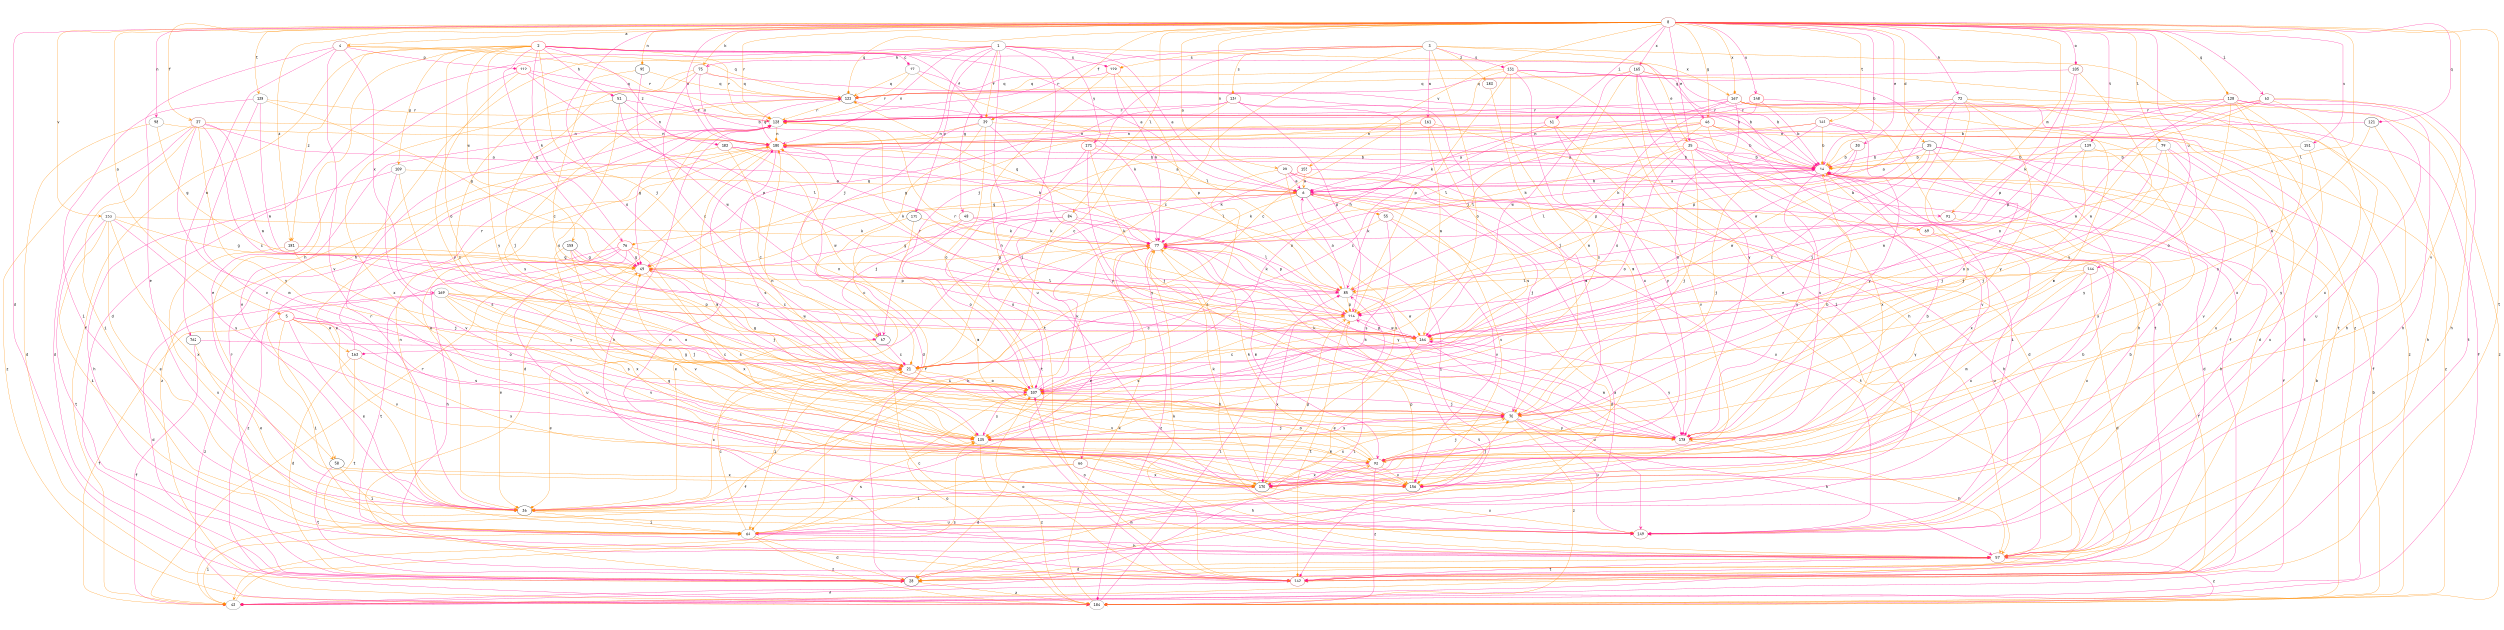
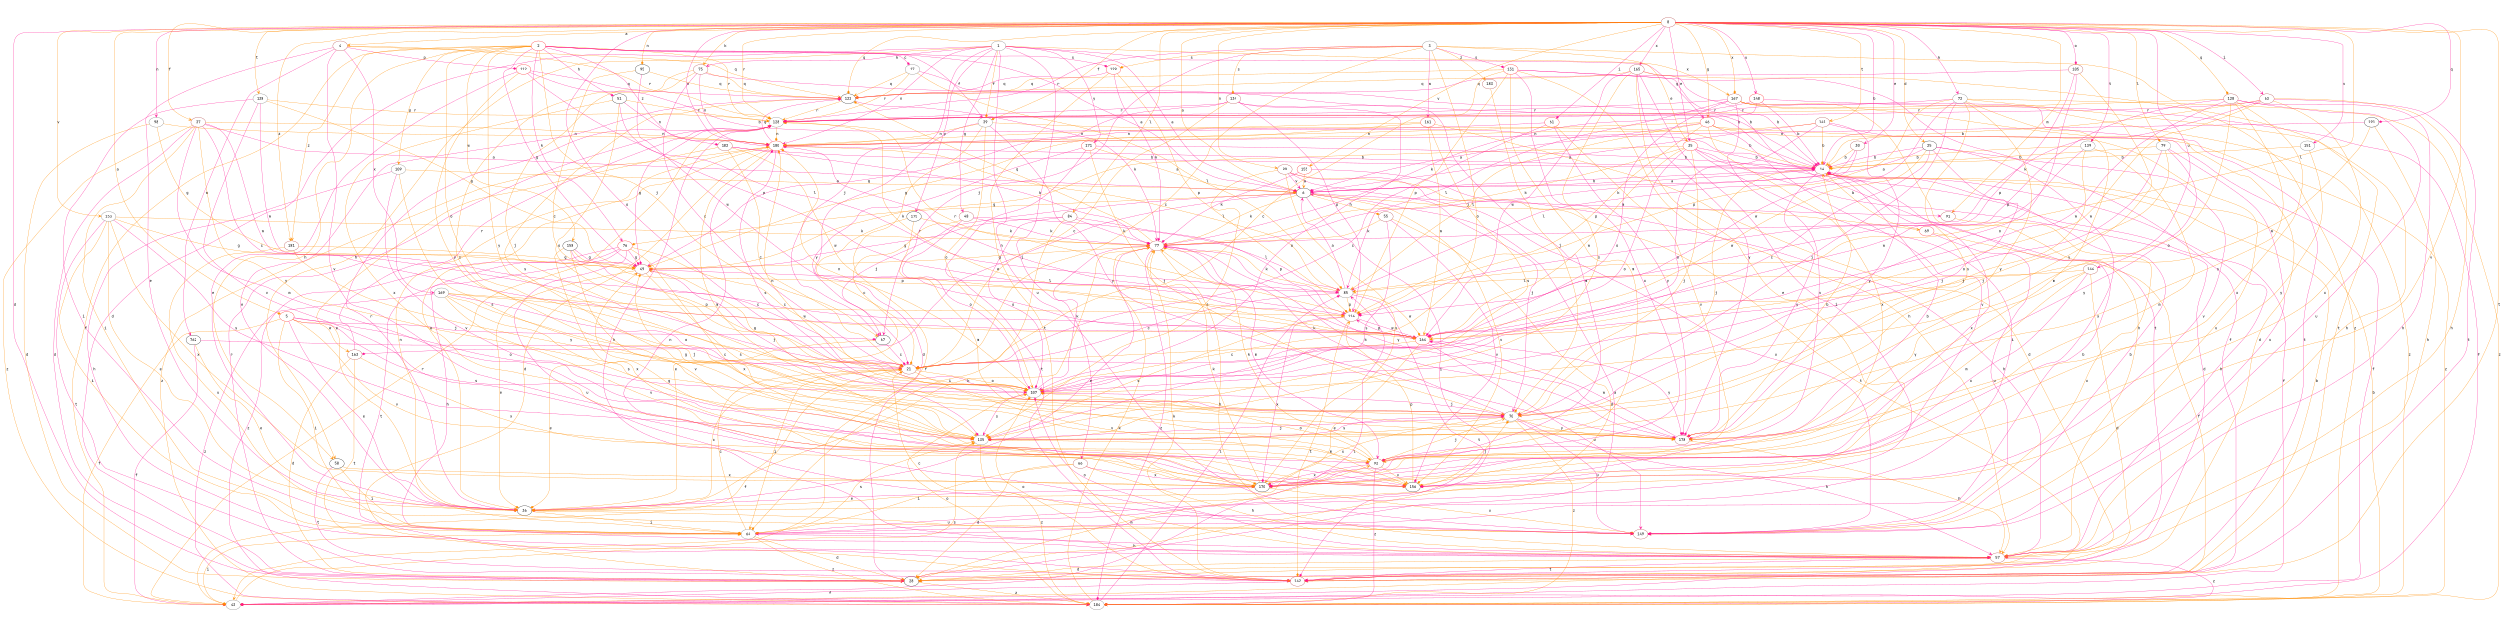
(686, 111) -> (686, 111)
(2372, 122) -> (2372, 122)
(1296, 181) -> (1296, 181)
(1311, 342) -> (870, 208)
(1306, 407) -> none
(276, 561) -> none
